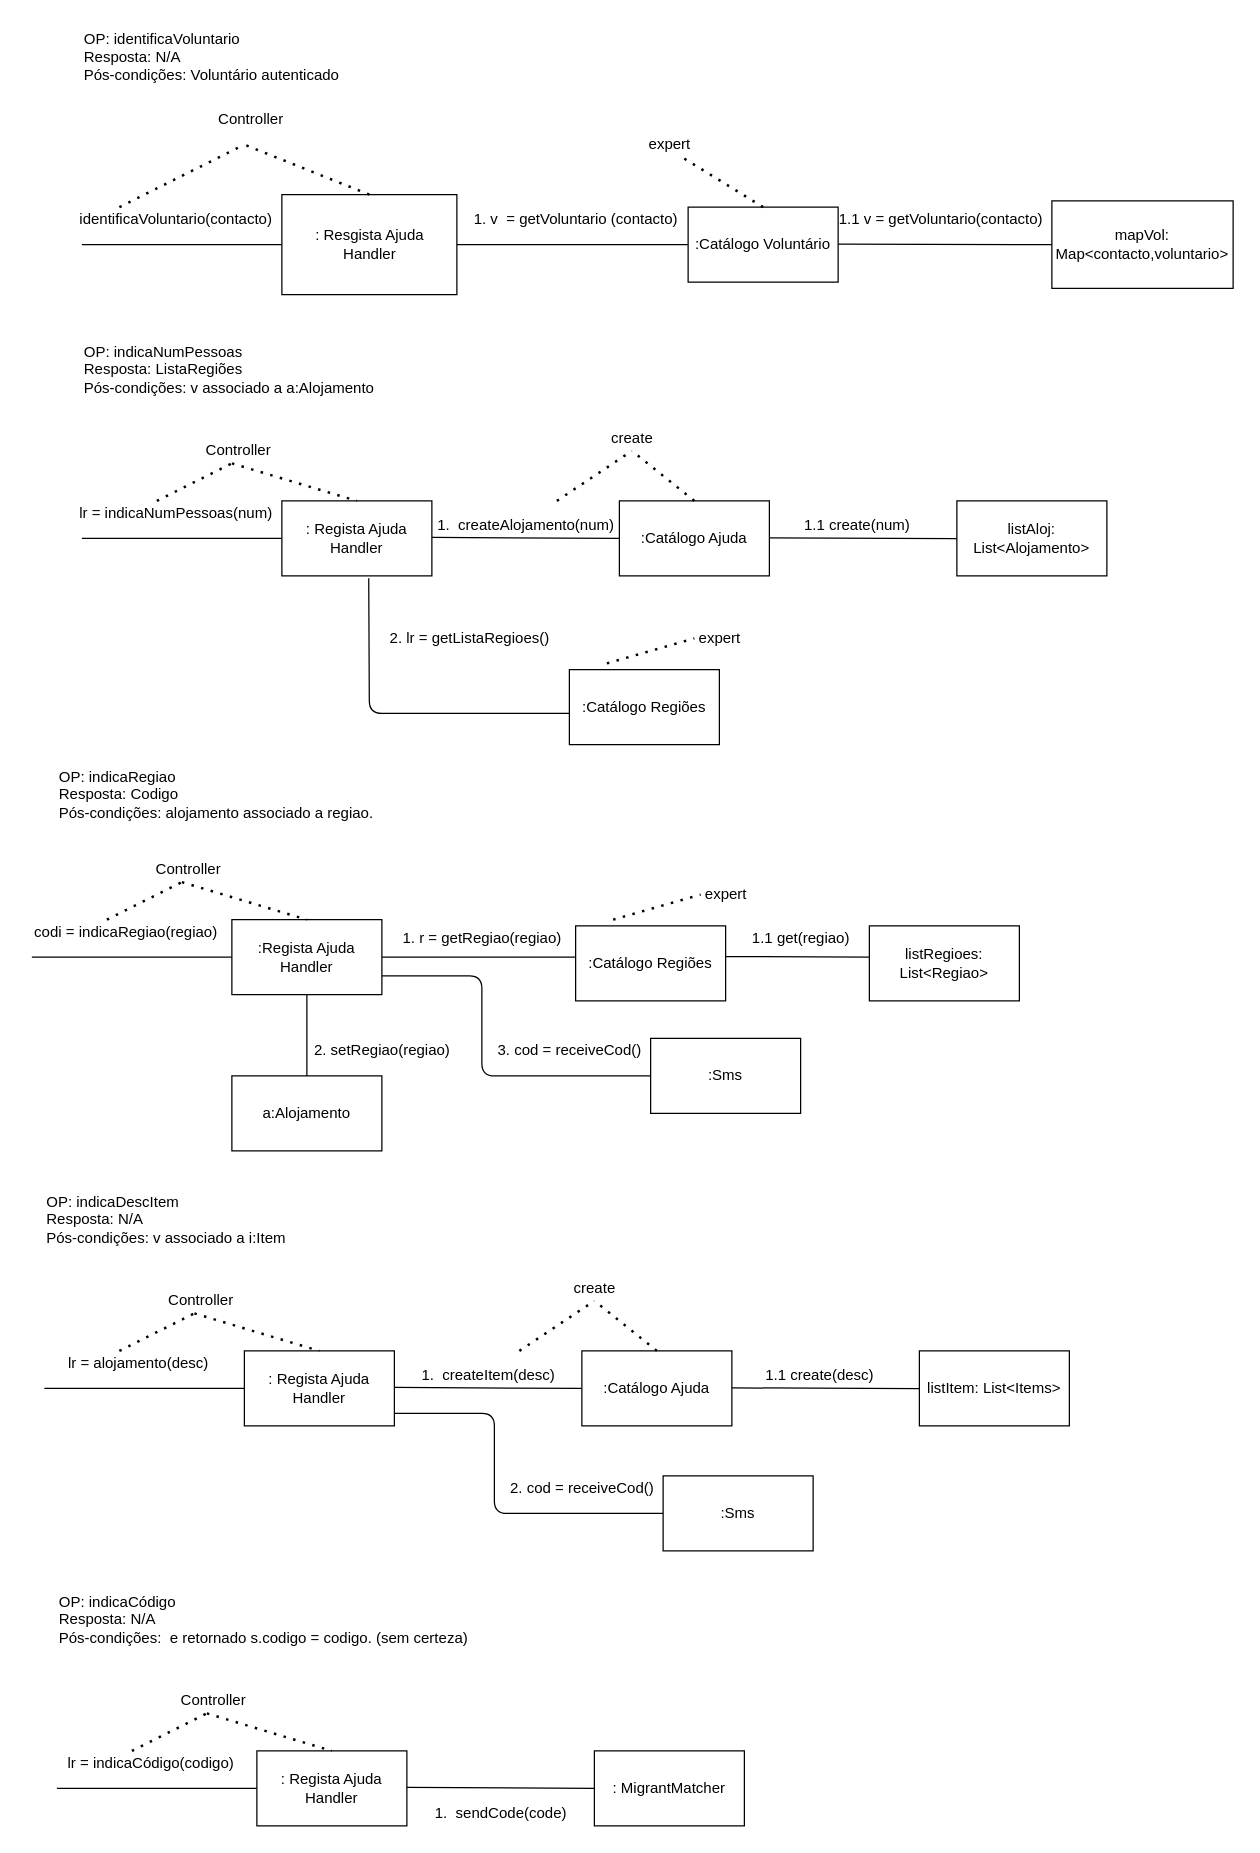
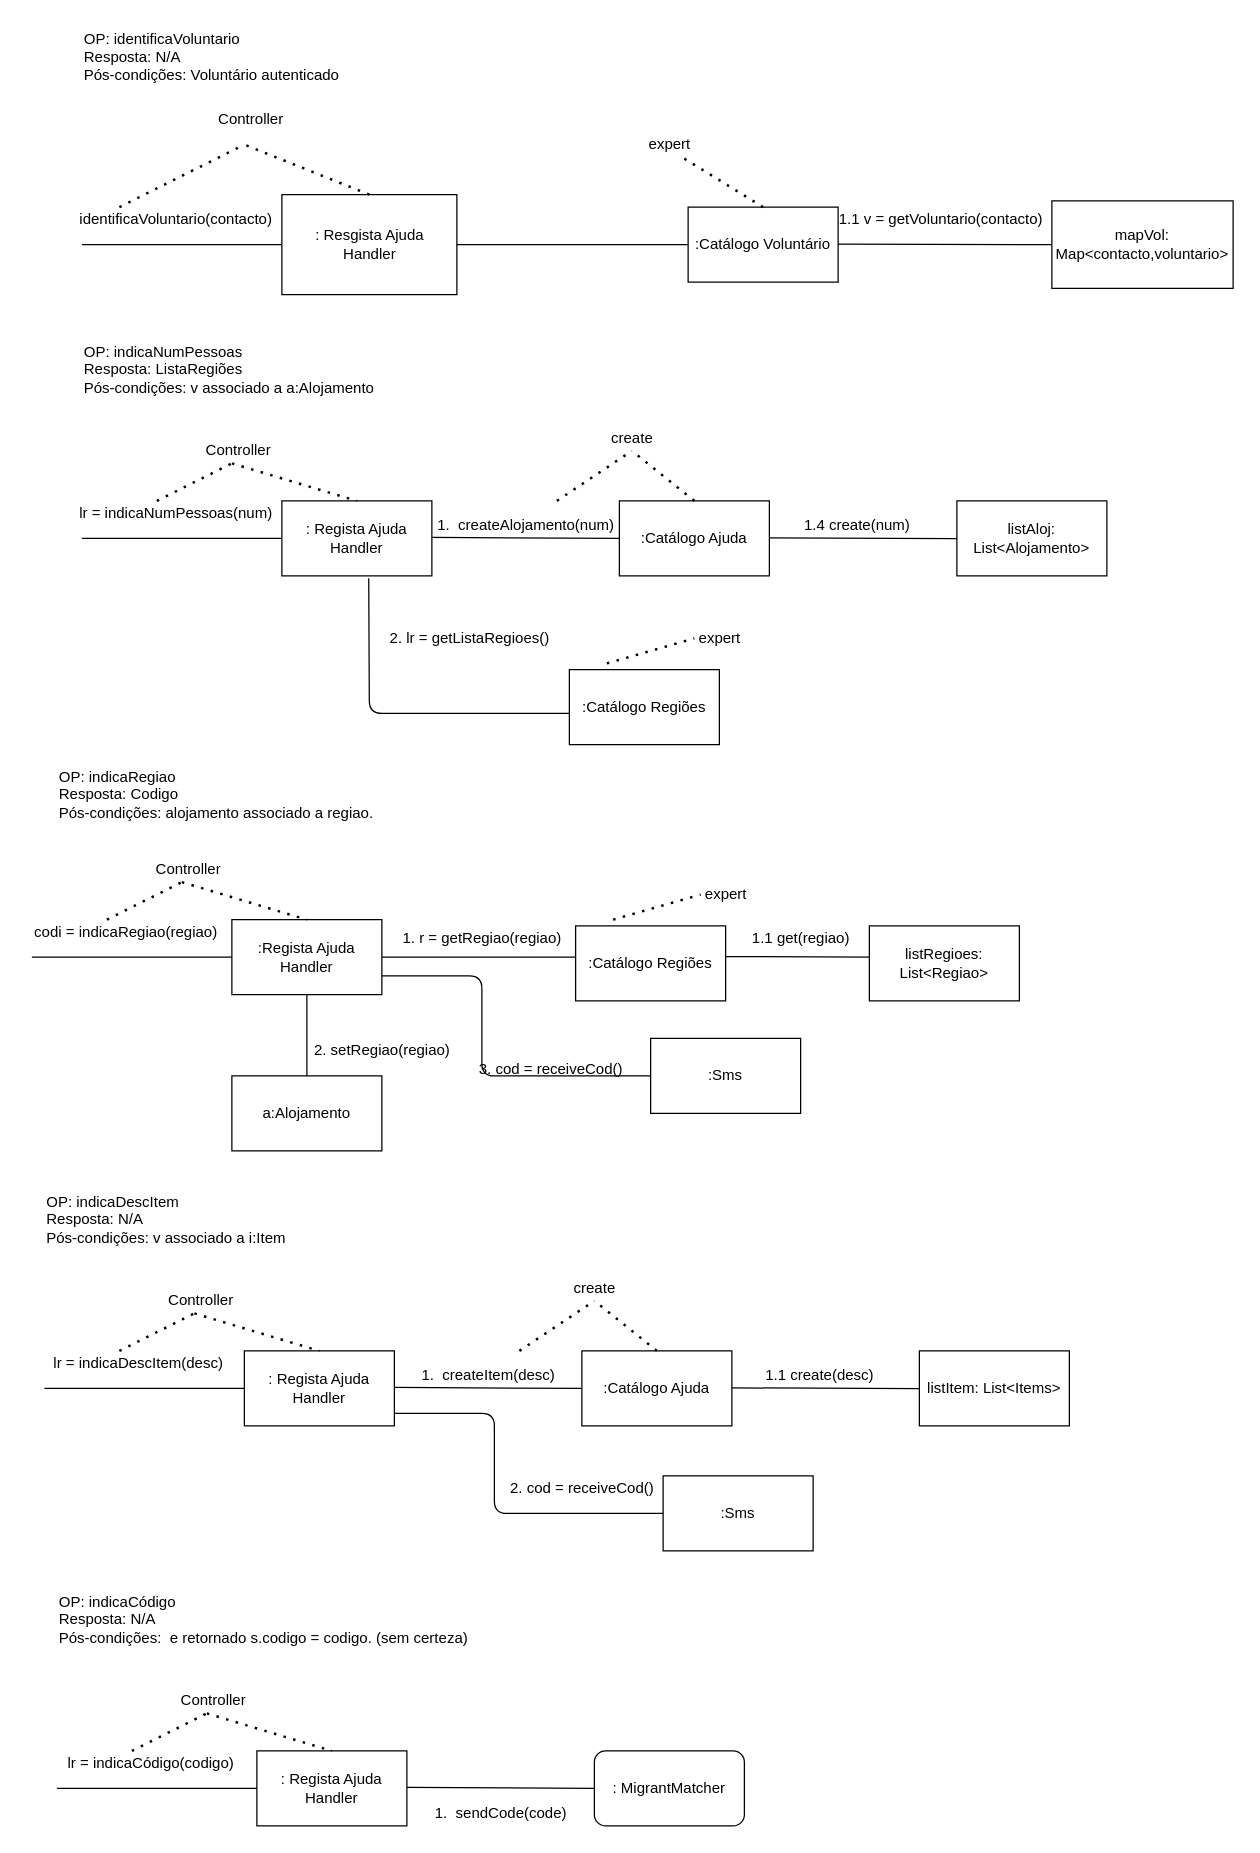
(576, 219) -> none
(858, 526) -> (858, 526)
(569, 1051) -> (551, 1069)
(139, 1363) -> (139, 1363)
(669, 1788) -> (669, 1788)
